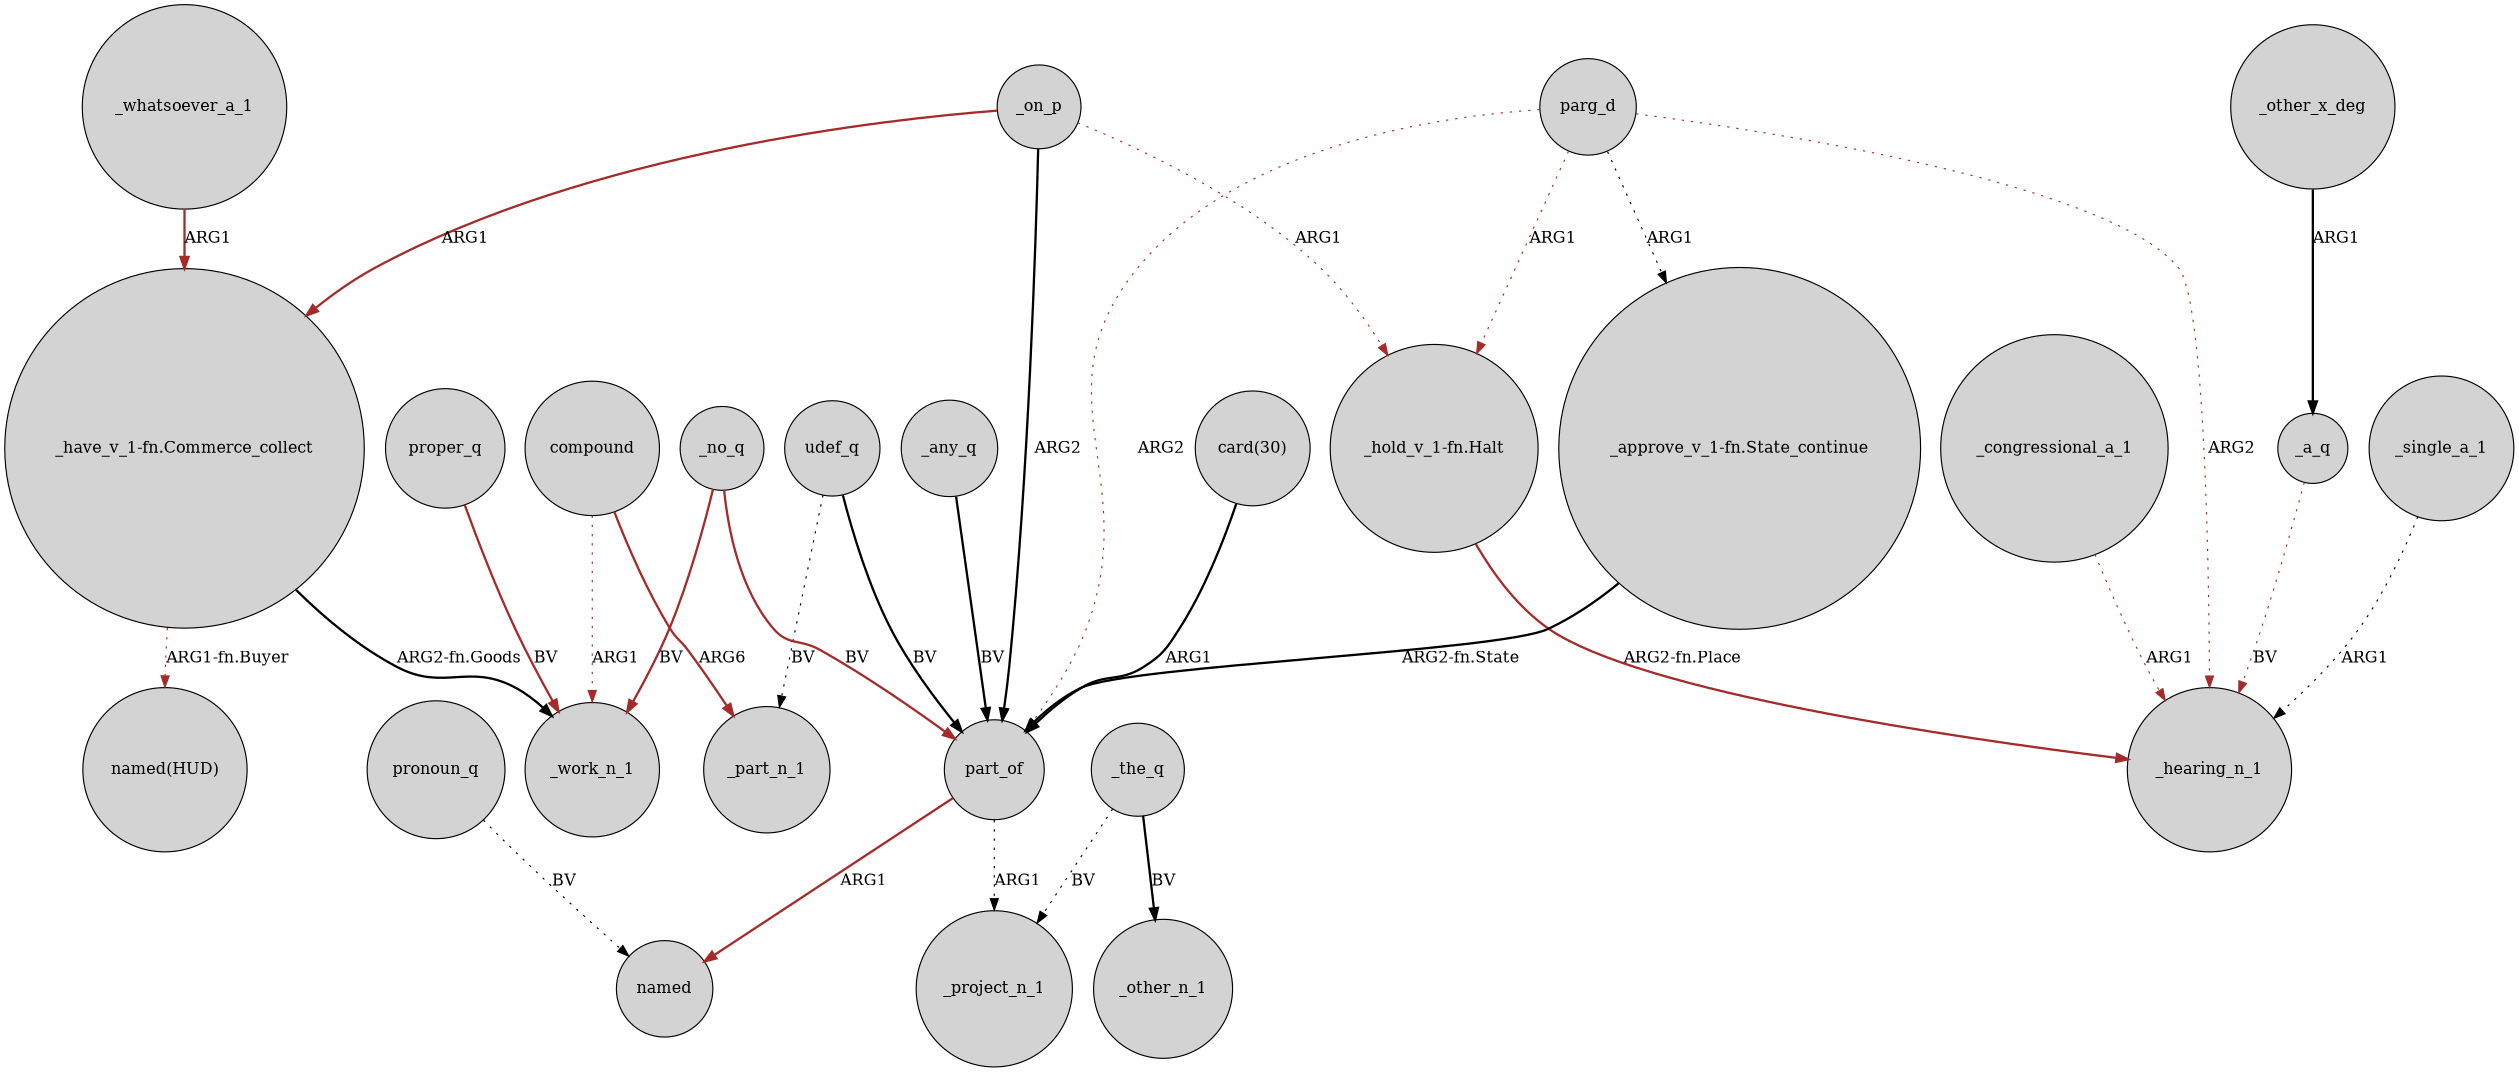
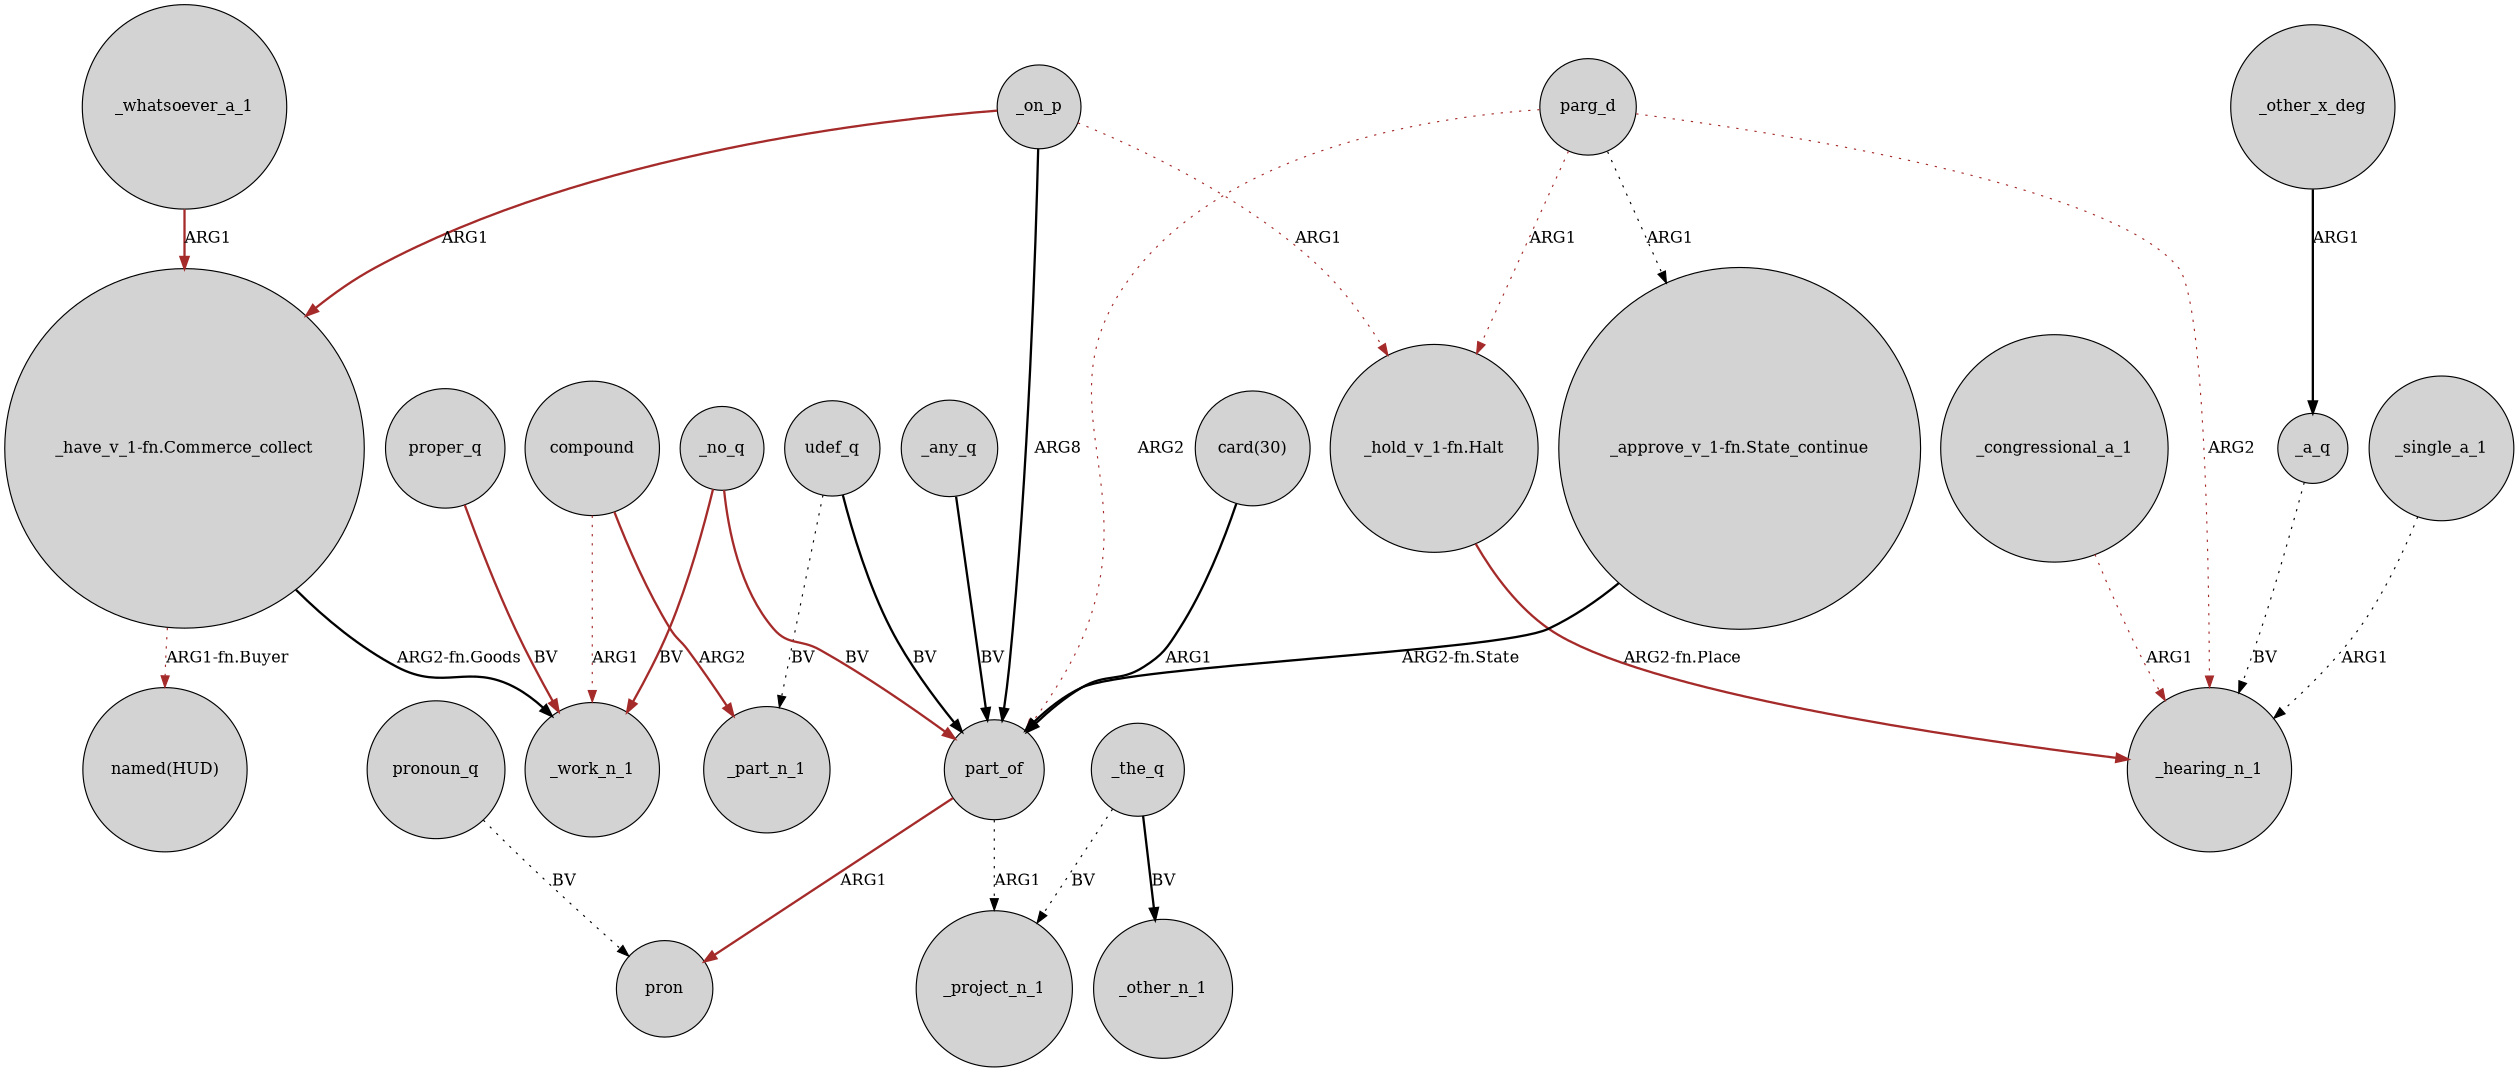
(1058, 448) -> (1058, 448)
(2276, 583) -> (2276, 583)
(723, 658) -> (723, 658)
(665, 989) -> (665, 989)
